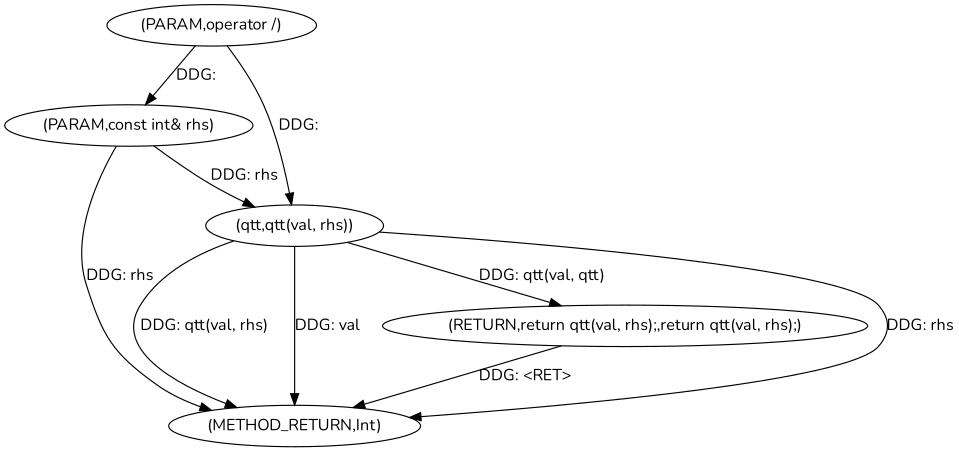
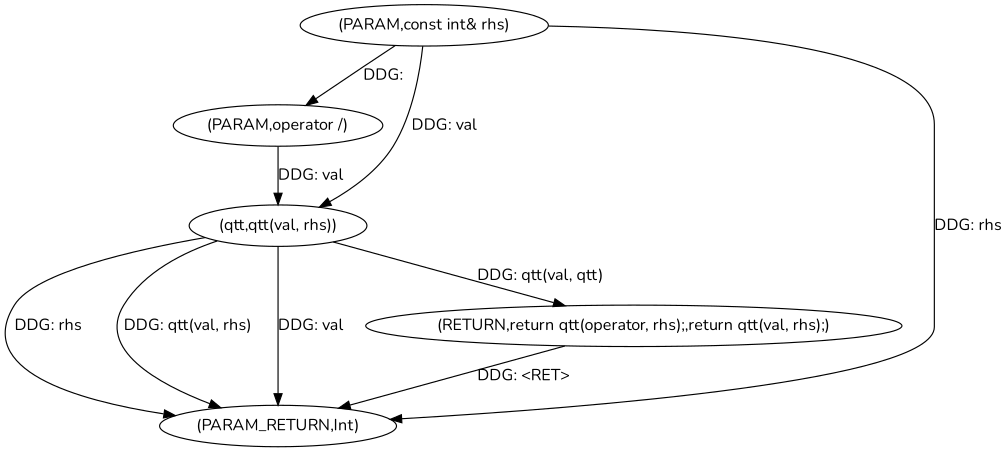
(174, 71) -> (355, 72)
(301, 126) -> (311, 176)
(245, 176) -> (445, 126)
(625, 326) -> (634, 326)
(295, 426) -> (278, 426)
